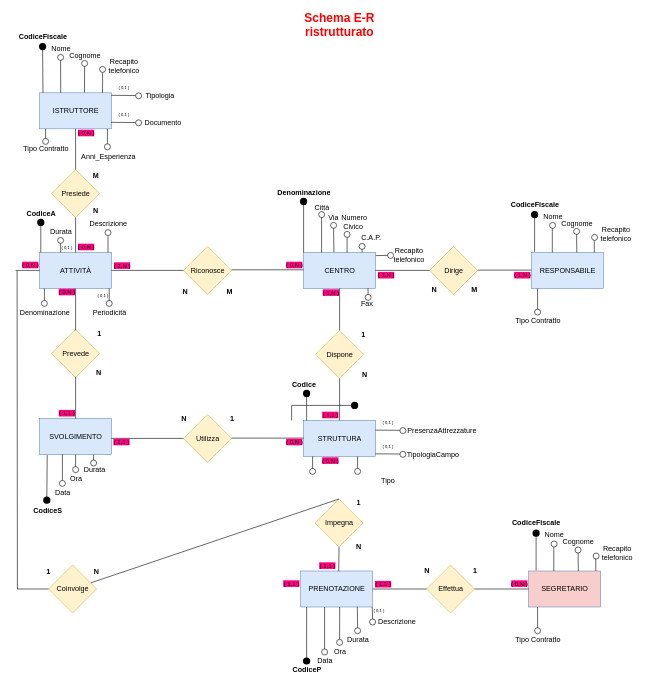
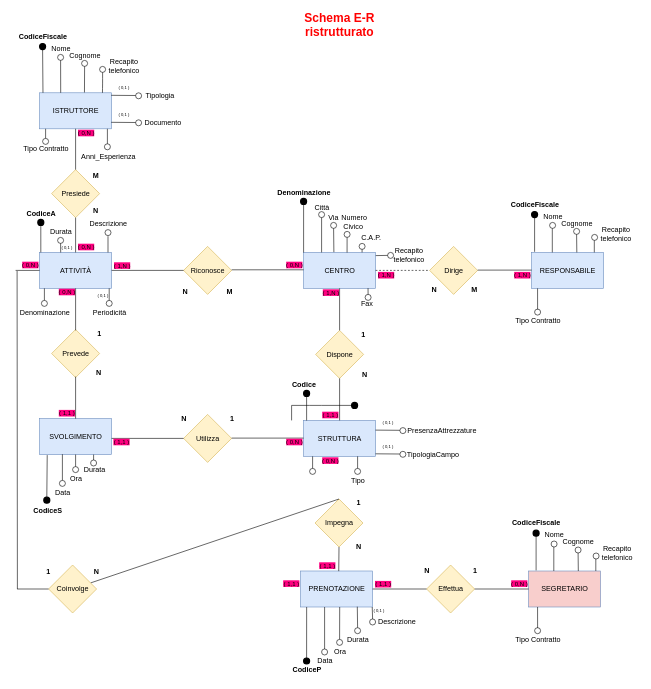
(403, 270) -> (403, 270)
(388, 480) -> (358, 480)
